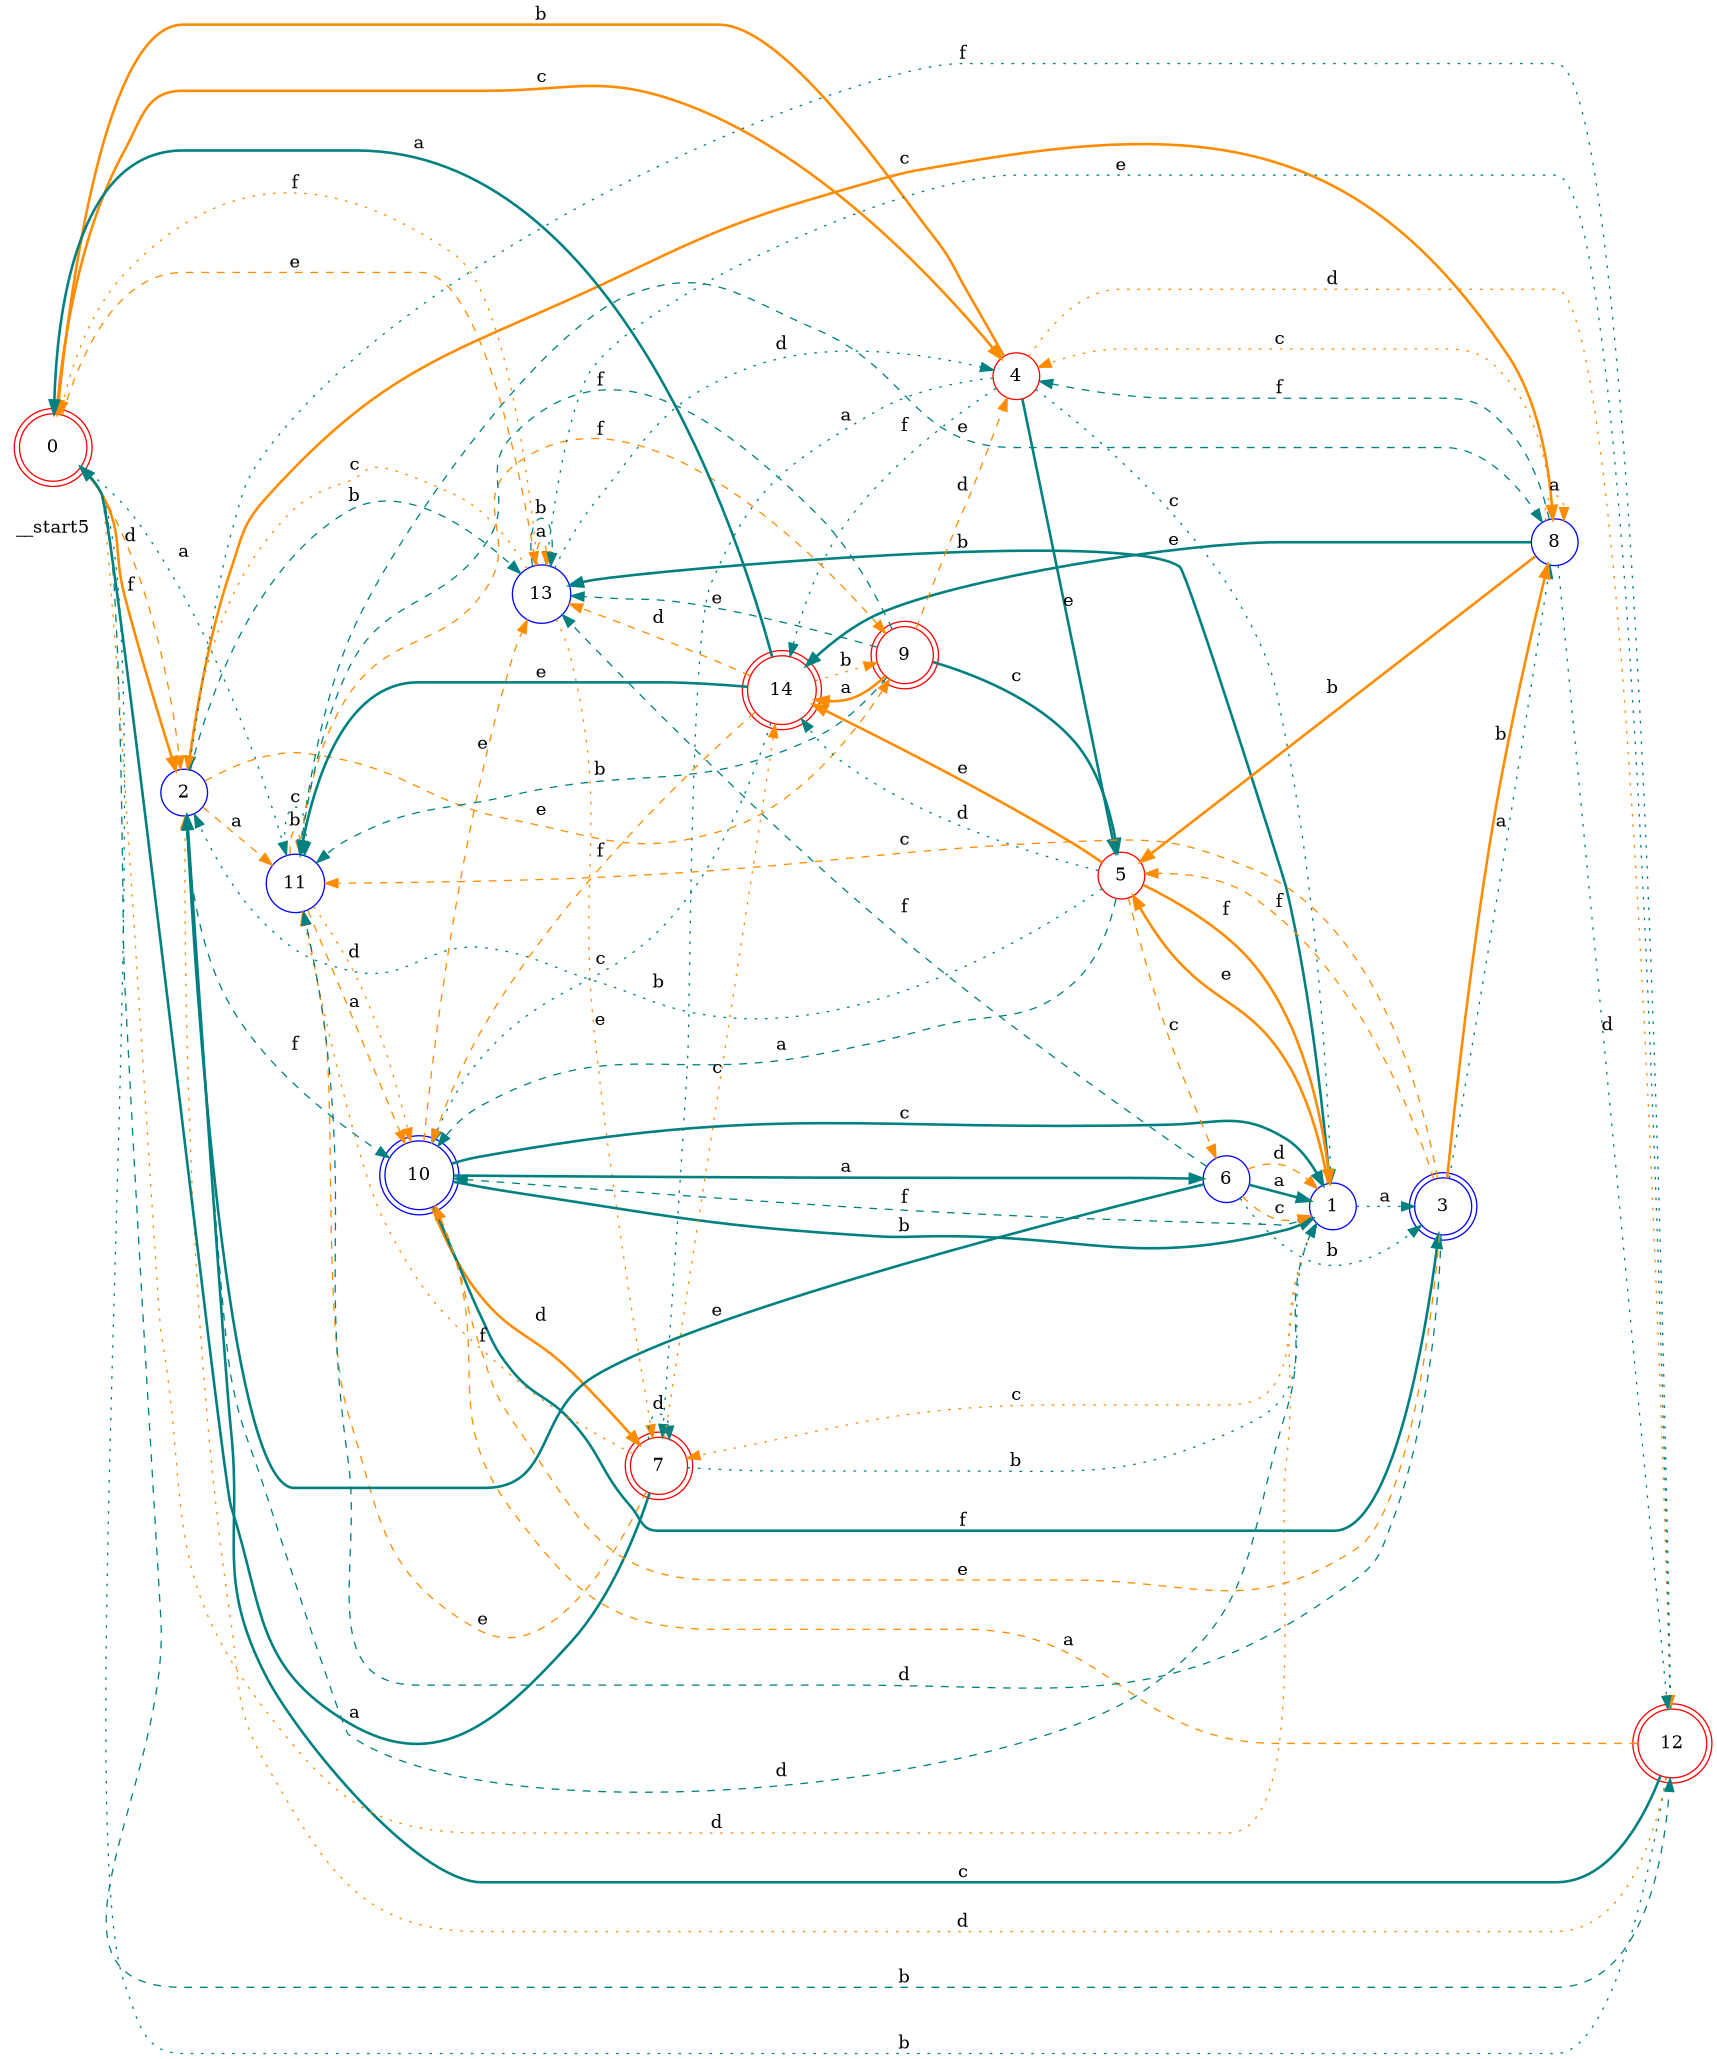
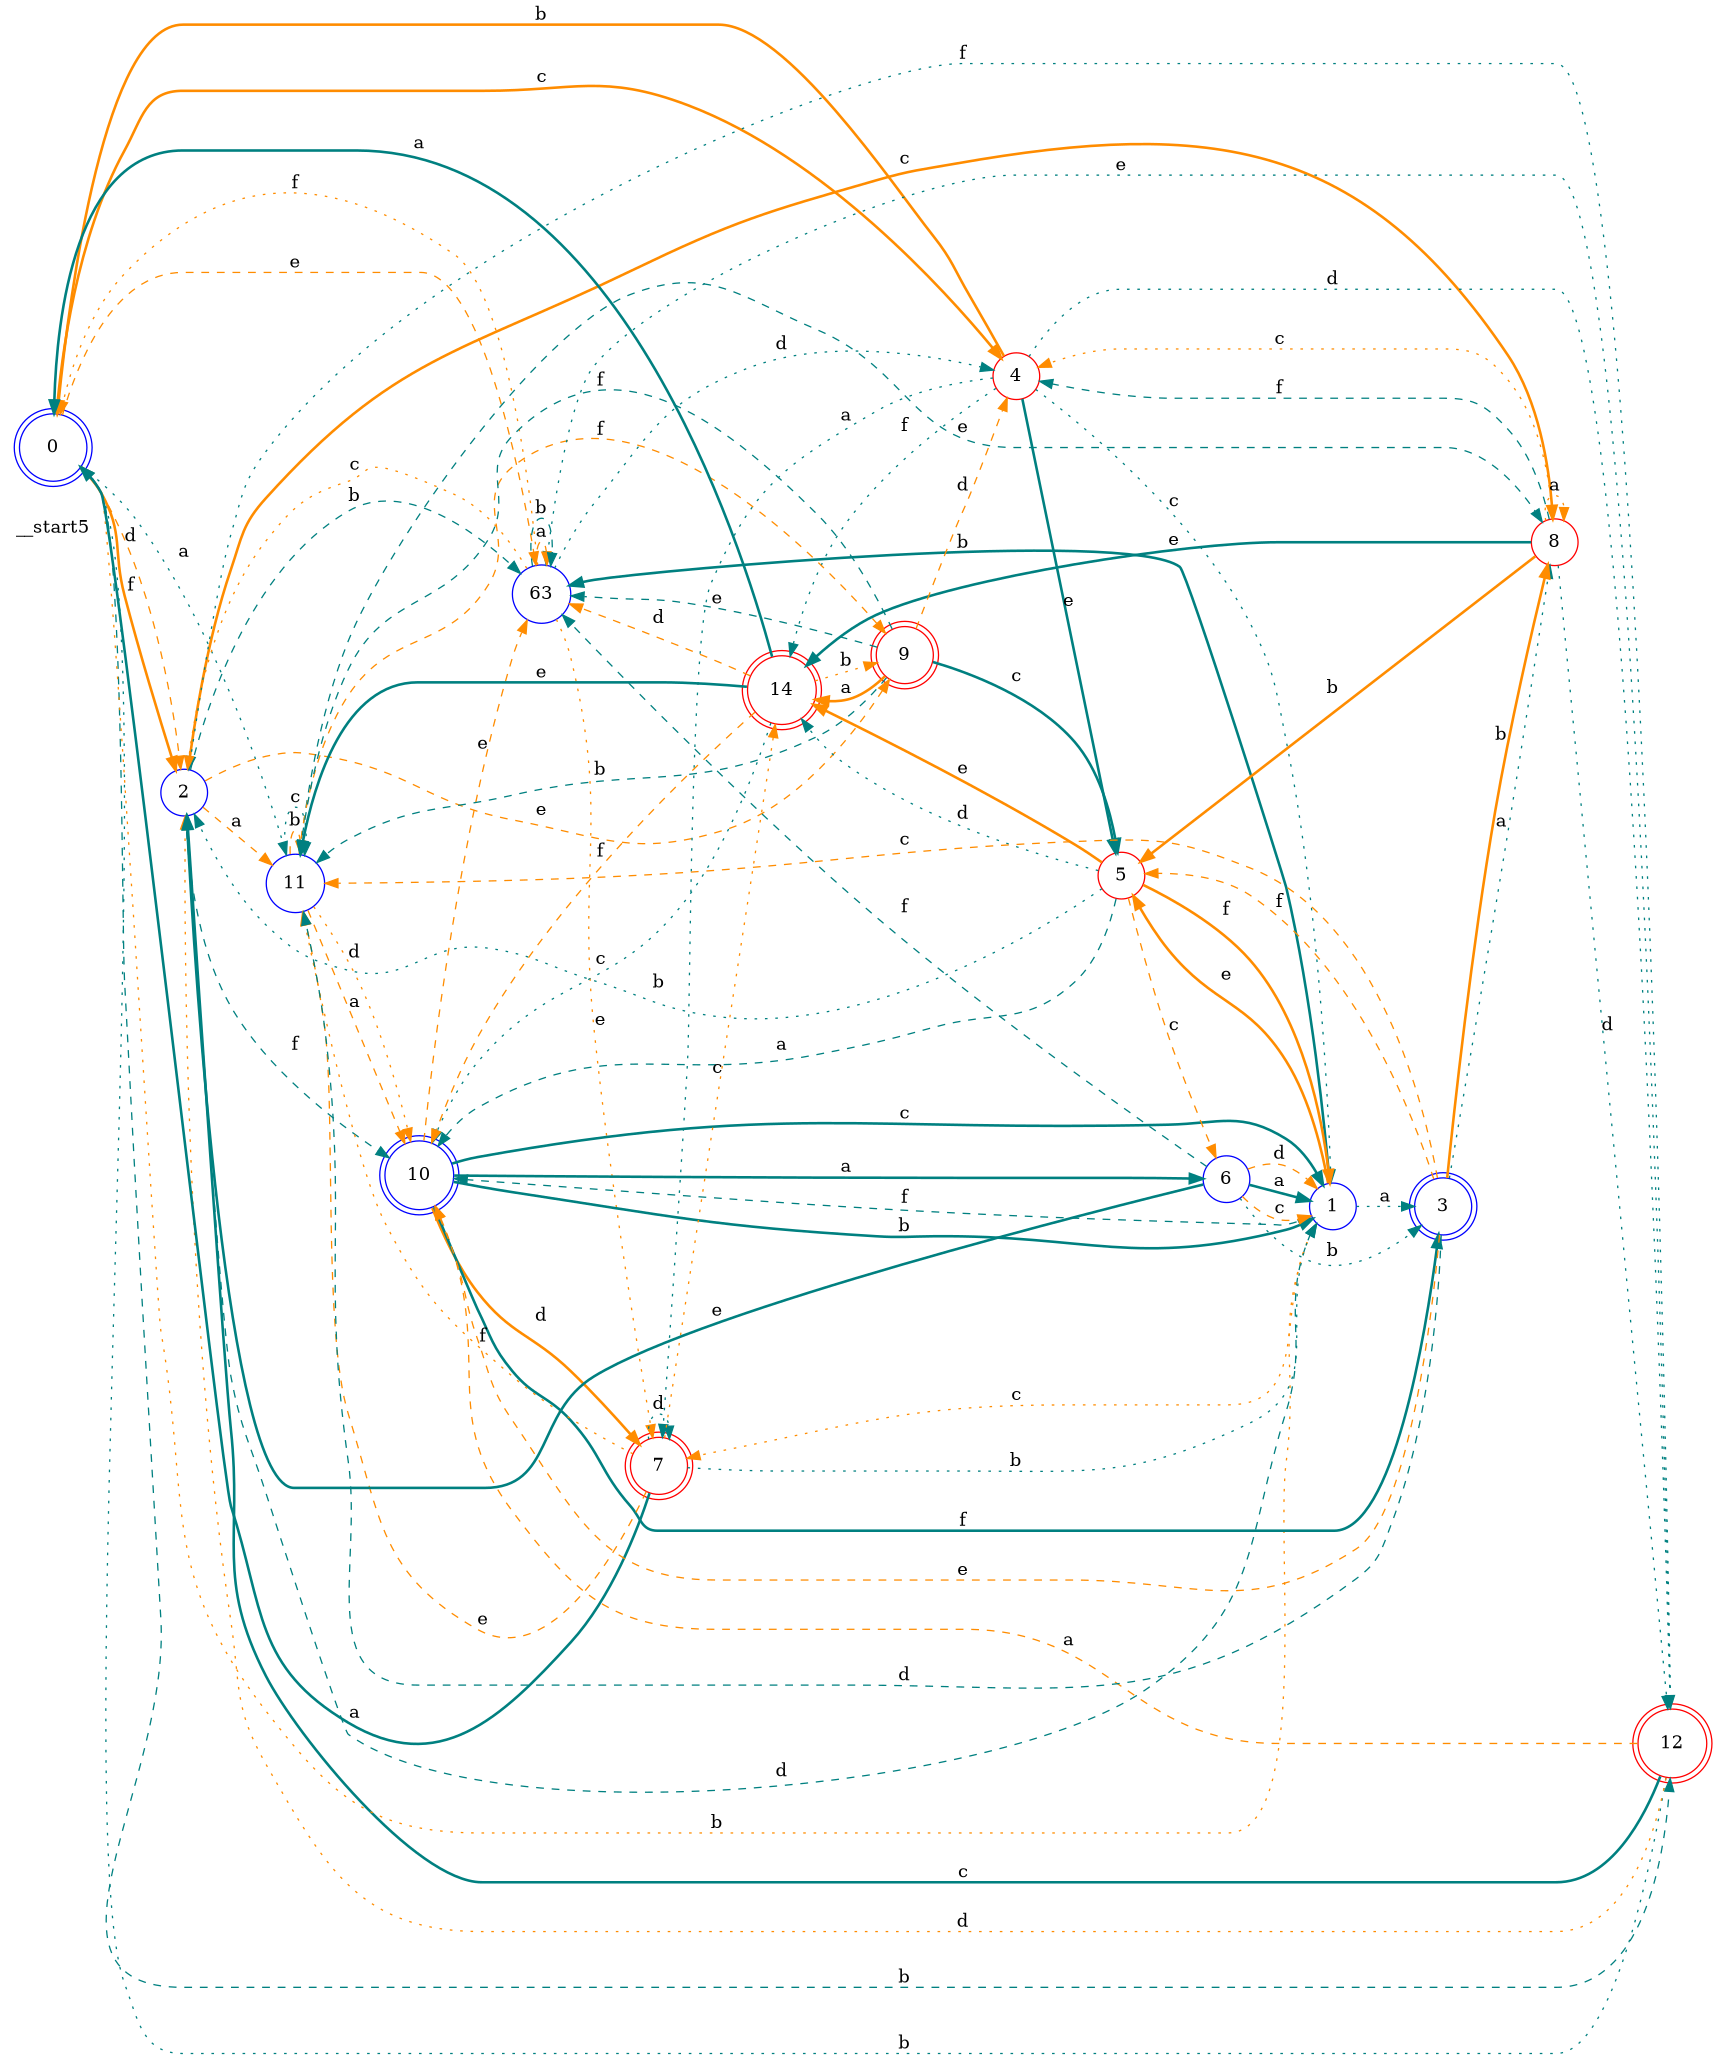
(53, 448) -> (53, 448)
(1555, 542) -> (1555, 542)
(542, 594) -> (542, 594)
(1625, 712) -> (1625, 712)
(717, 1823) -> (717, 1823)
